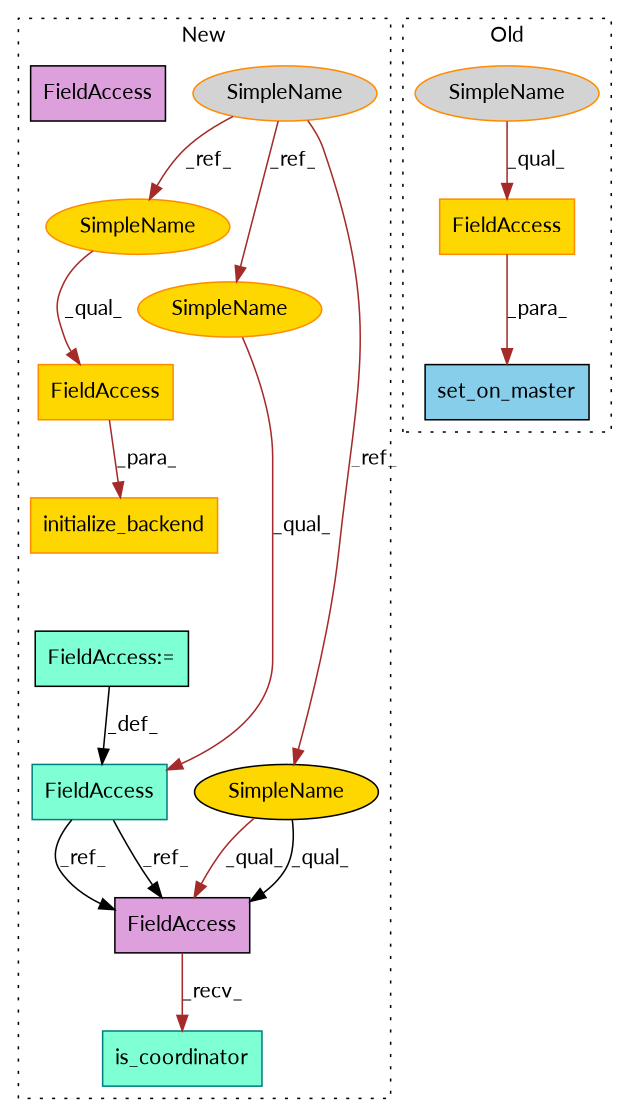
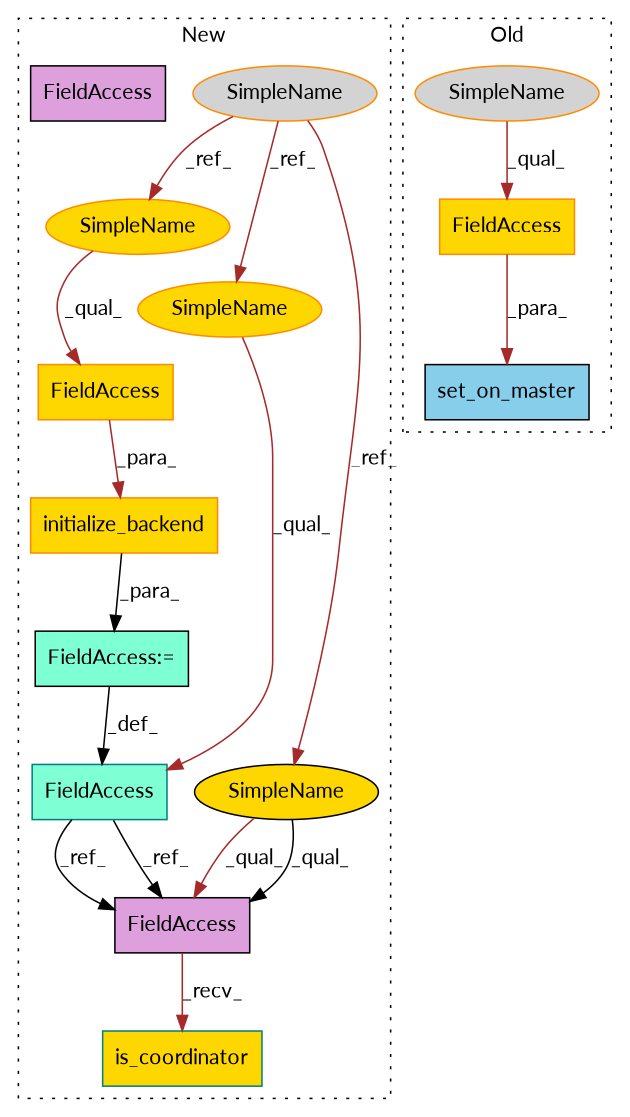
none -> (119, 584)
(182, 1059) -> (182, 1059)
